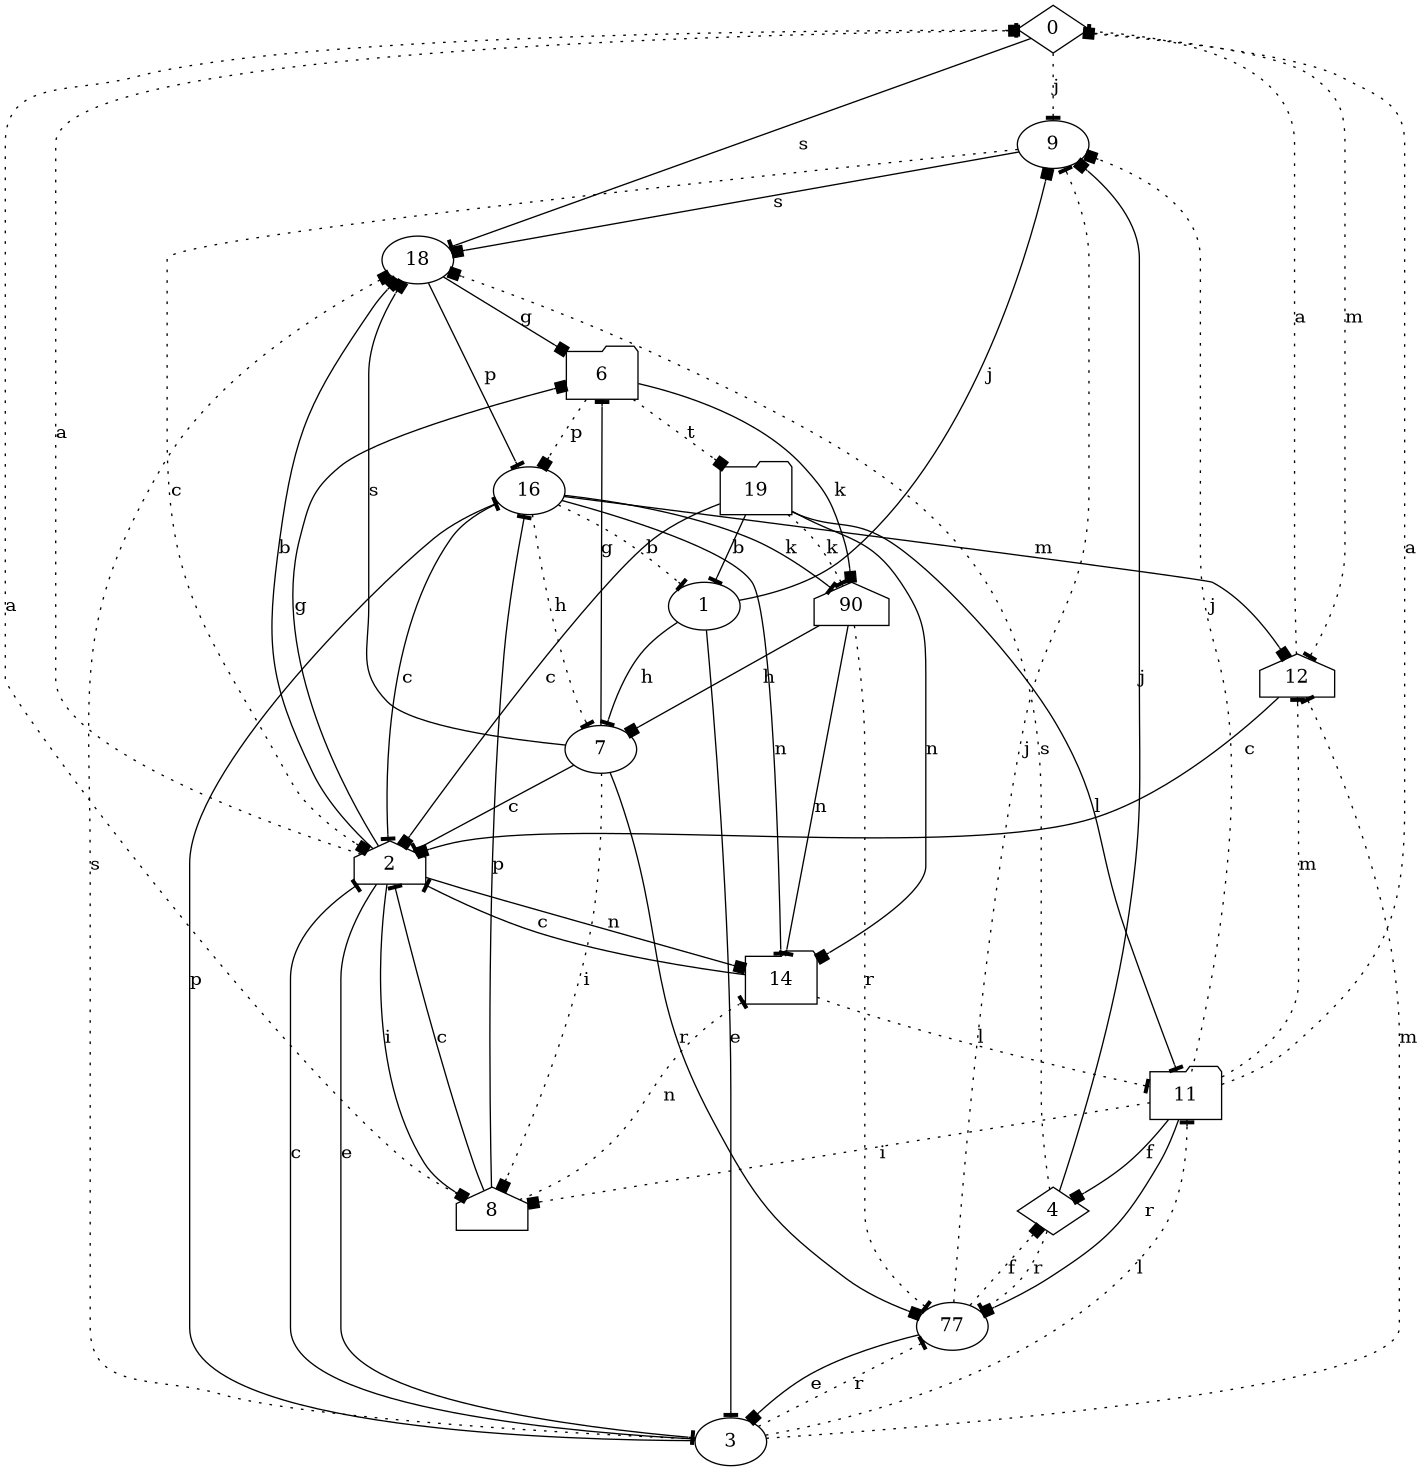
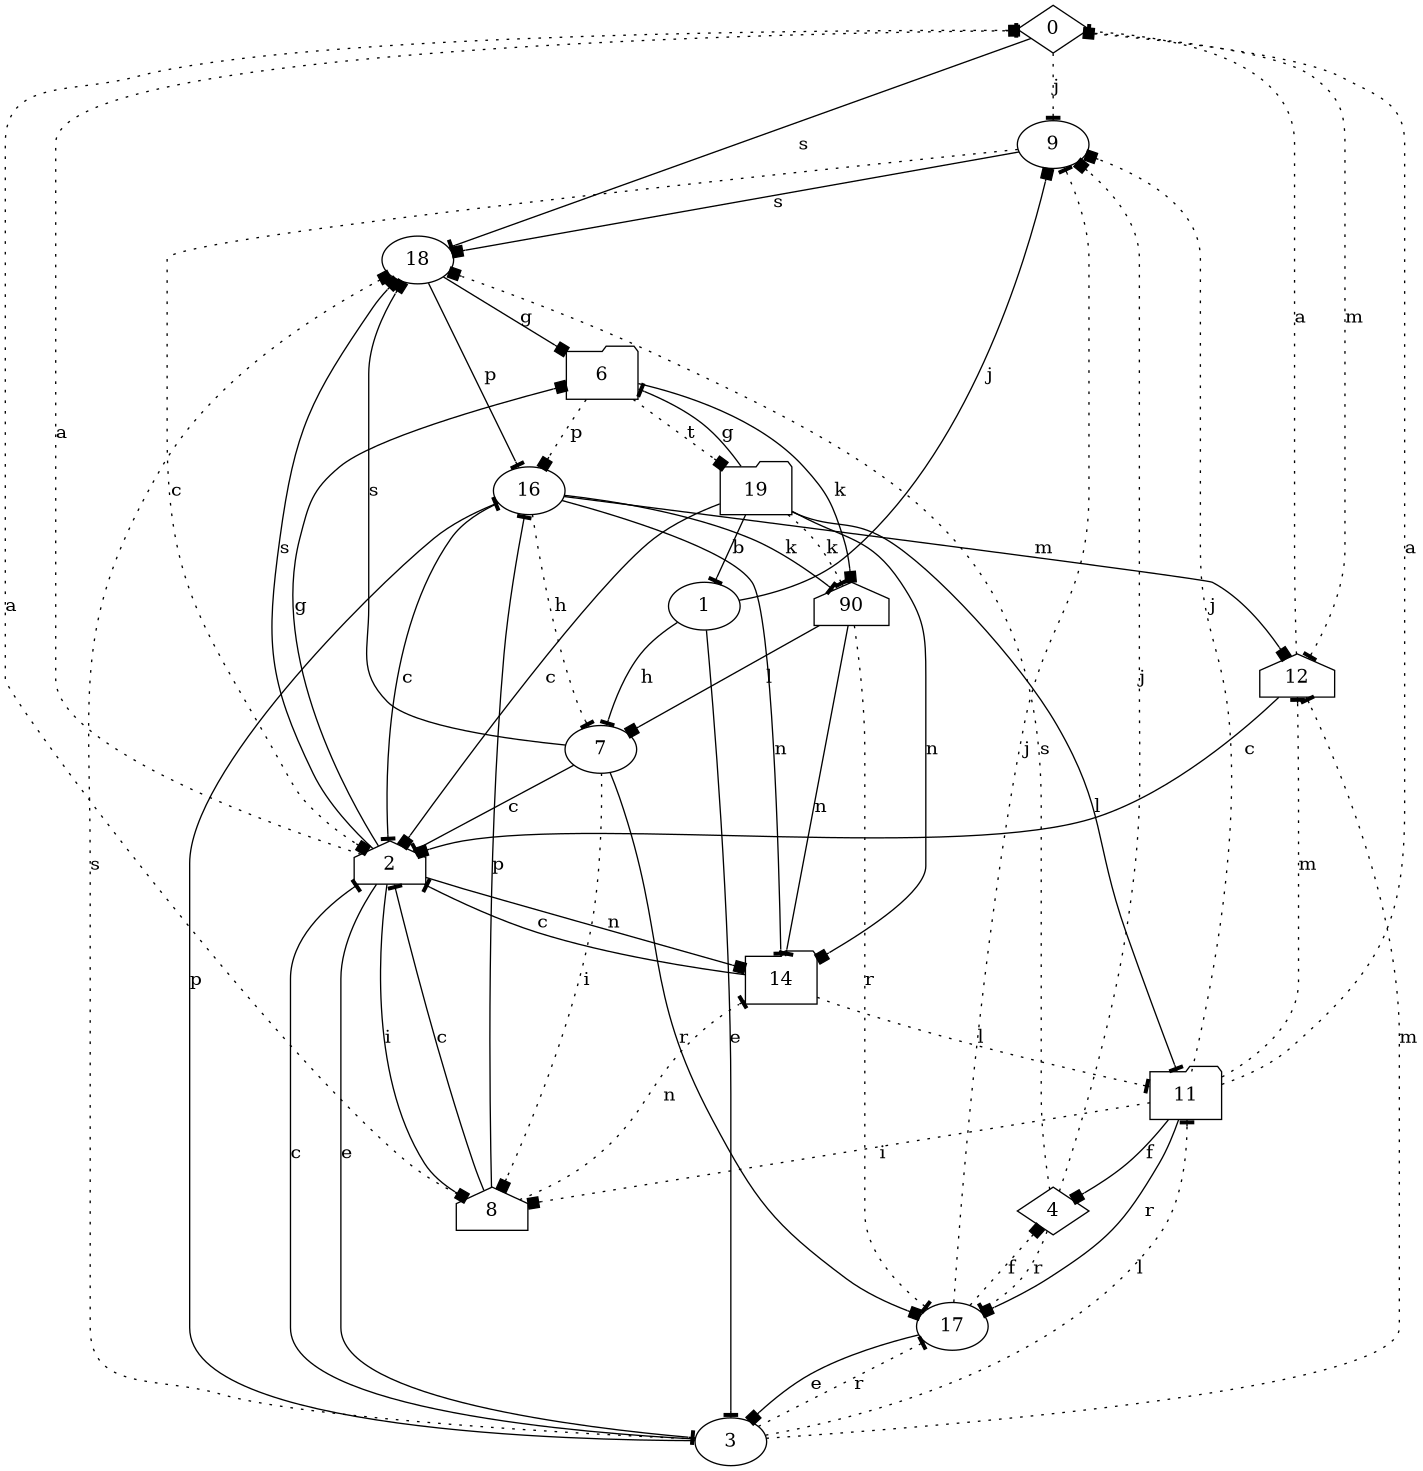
(621, 539) -> none
(285, 548) -> (285, 548)
(602, 566) -> (699, 421)
(1139, 677) -> (1139, 677)
(769, 678) -> (769, 678)
(952, 1326) -> (952, 1326)
